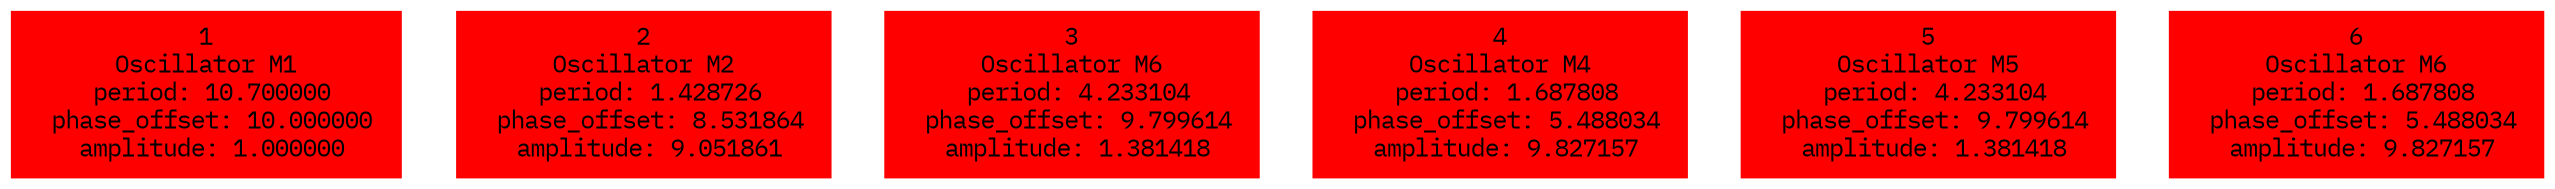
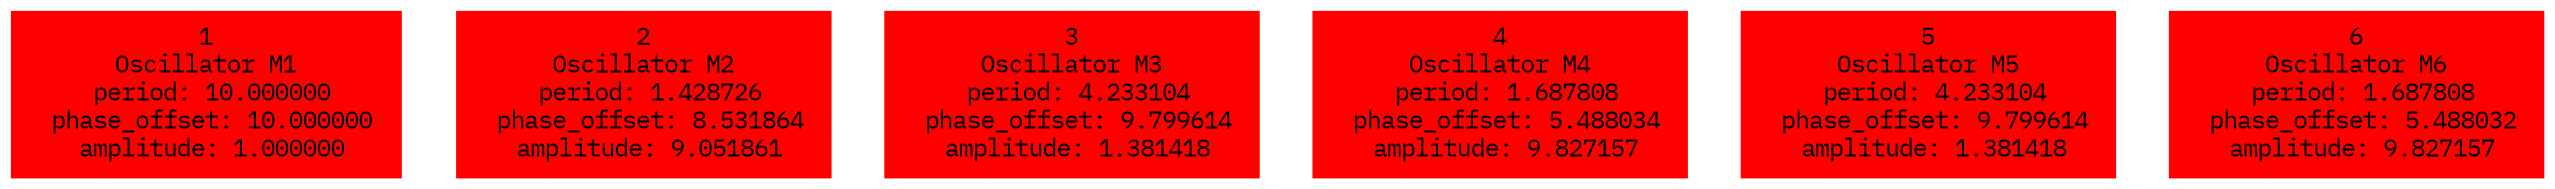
(1072, 65) -> (1072, 65)
(206, 93) -> (206, 93)
(2357, 121) -> (2357, 121)
